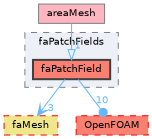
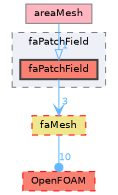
(72, 42) -> (59, 42)
(89, 94) -> (59, 149)
